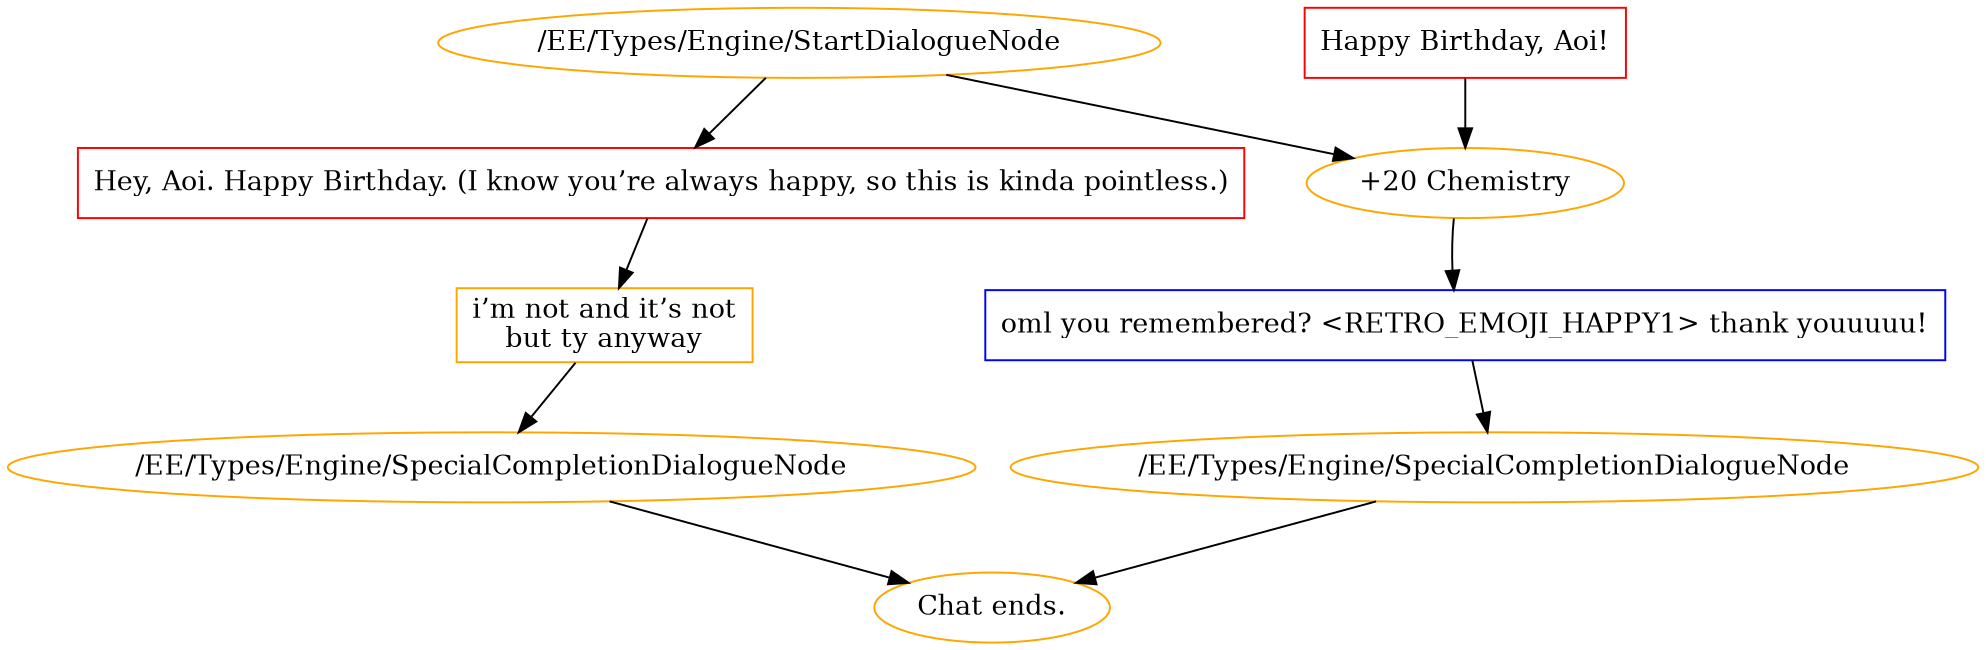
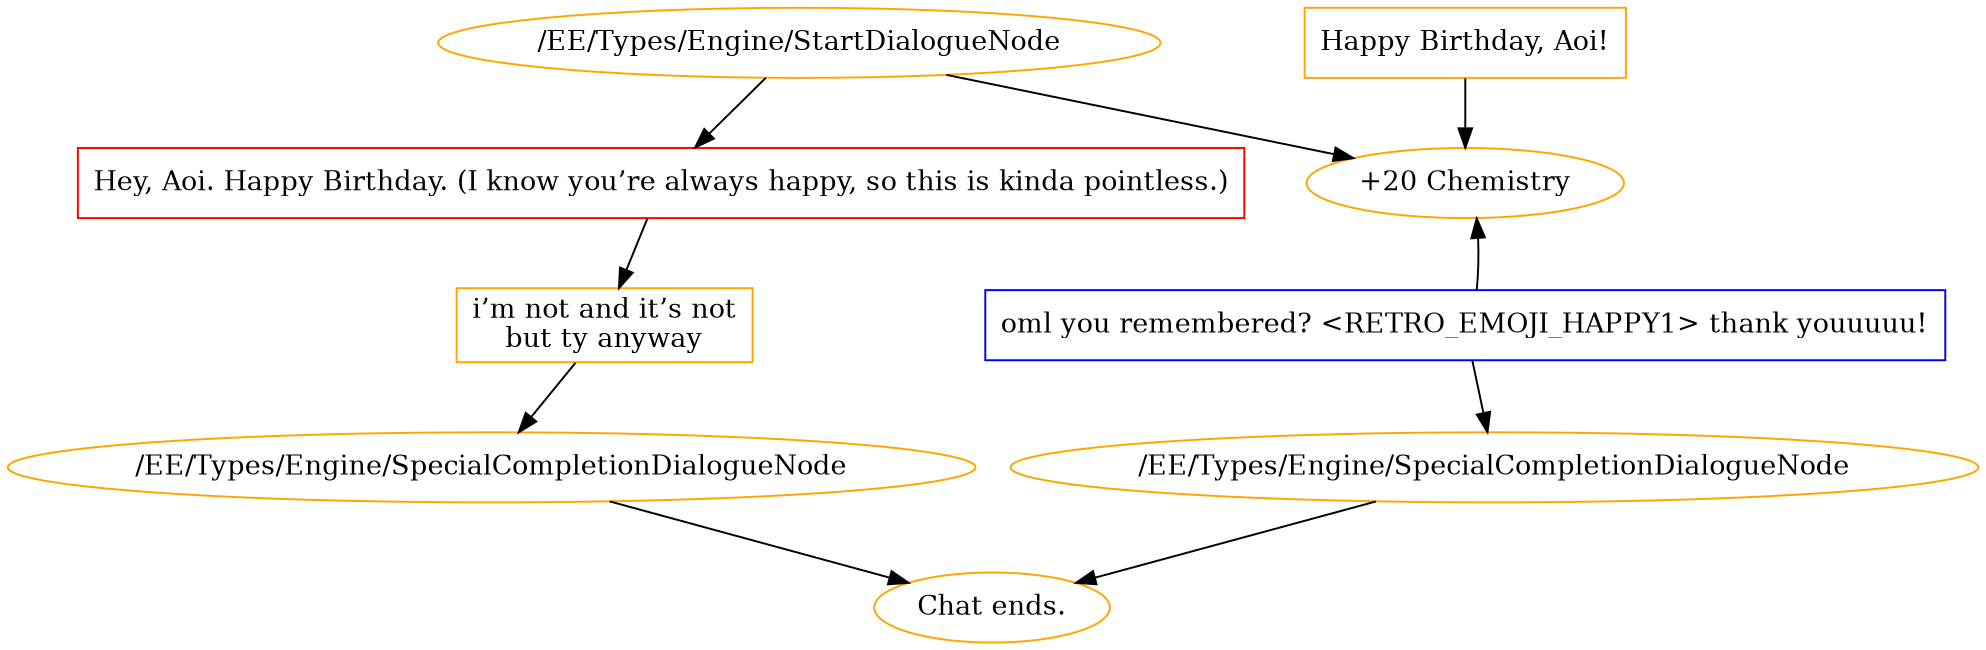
(1465, 43) -> (1465, 43)
(1452, 244) -> (1478, 264)
